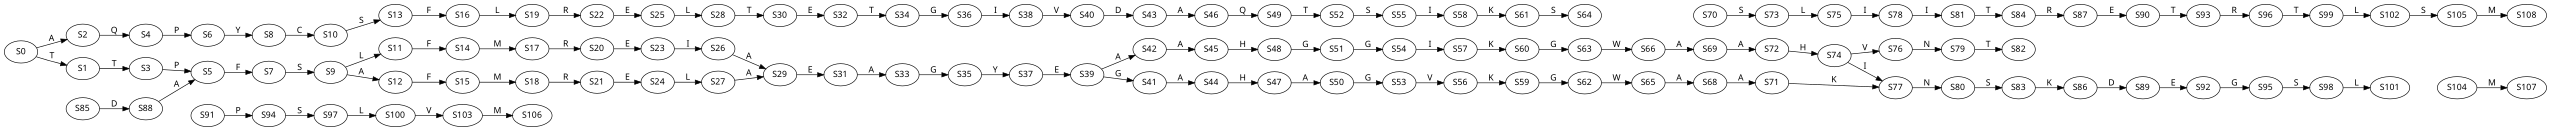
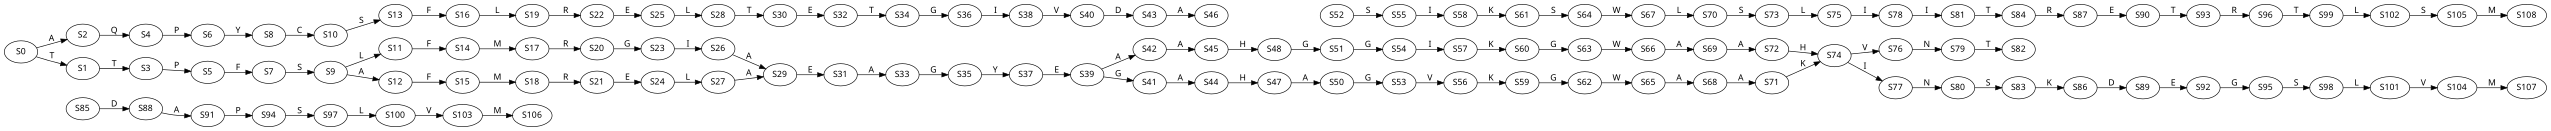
(1274, 15) -> none
none -> (1648, 15)
(627, 44) -> (627, 44)
(1831, 85) -> (1800, 70)
none -> (2420, 88)
(174, 92) -> (173, 115)
